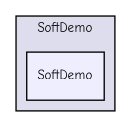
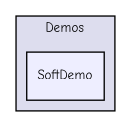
(65, 29) -> (65, 29)
